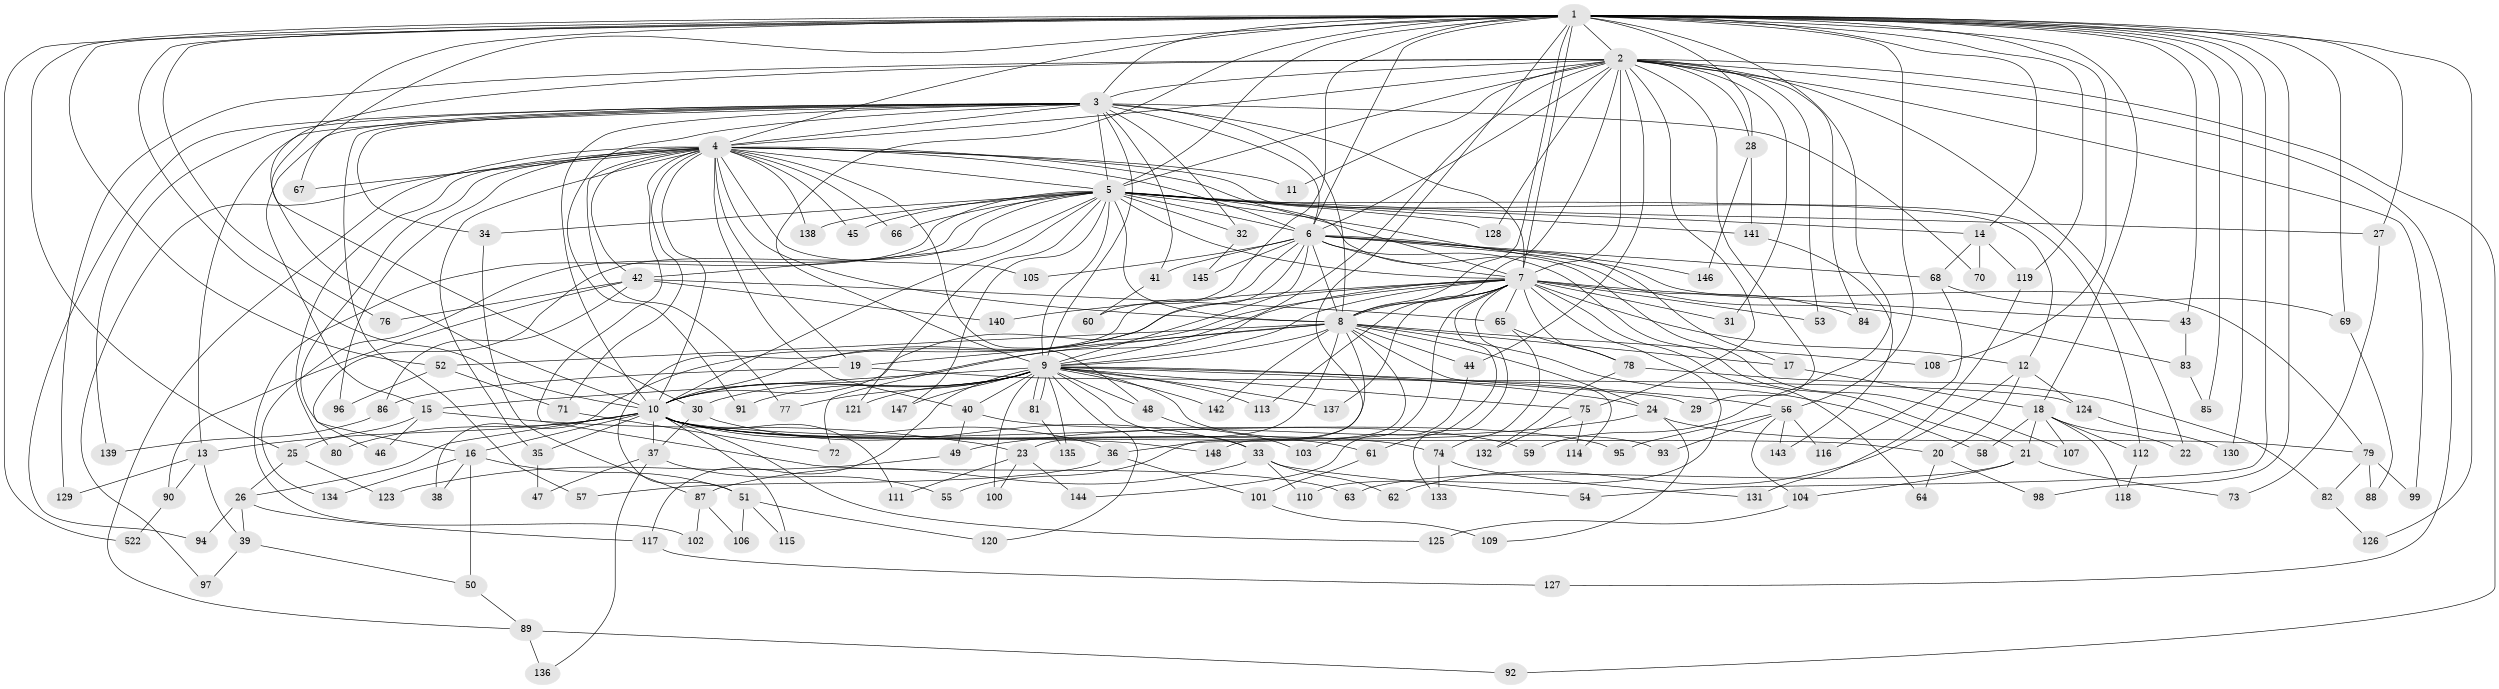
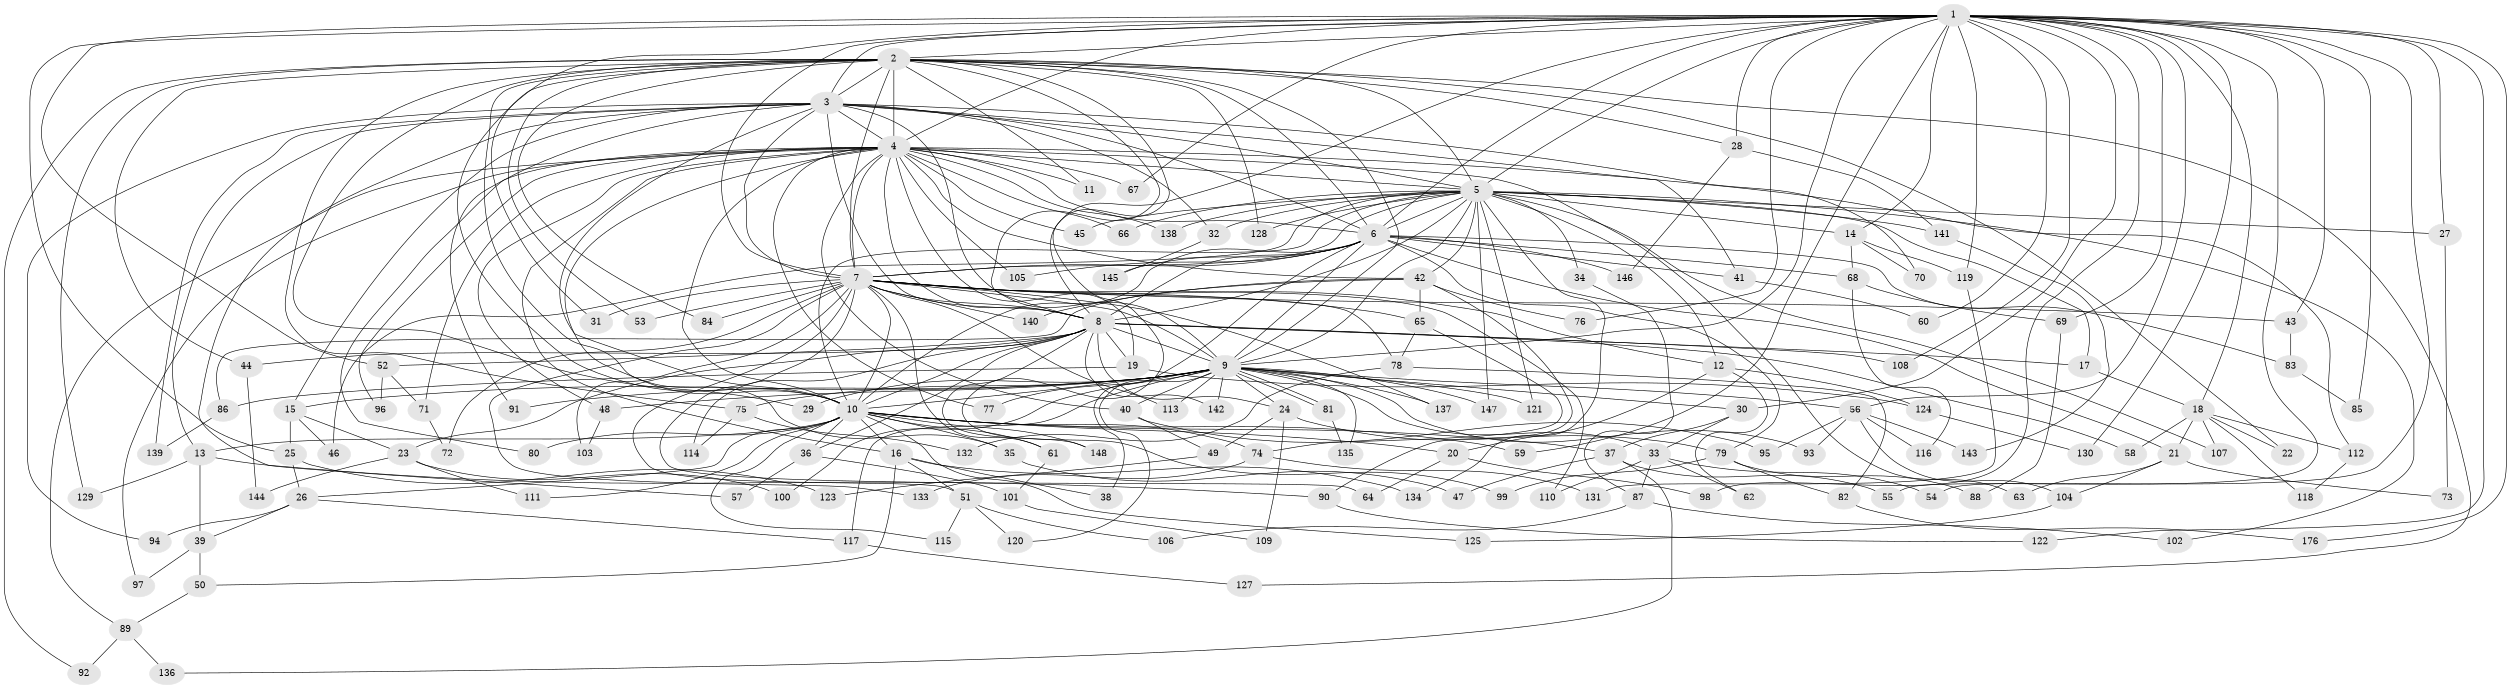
(637, 113) -> none
(133, 542) -> (2040, 542)
(2371, 542) -> (2310, 542)
